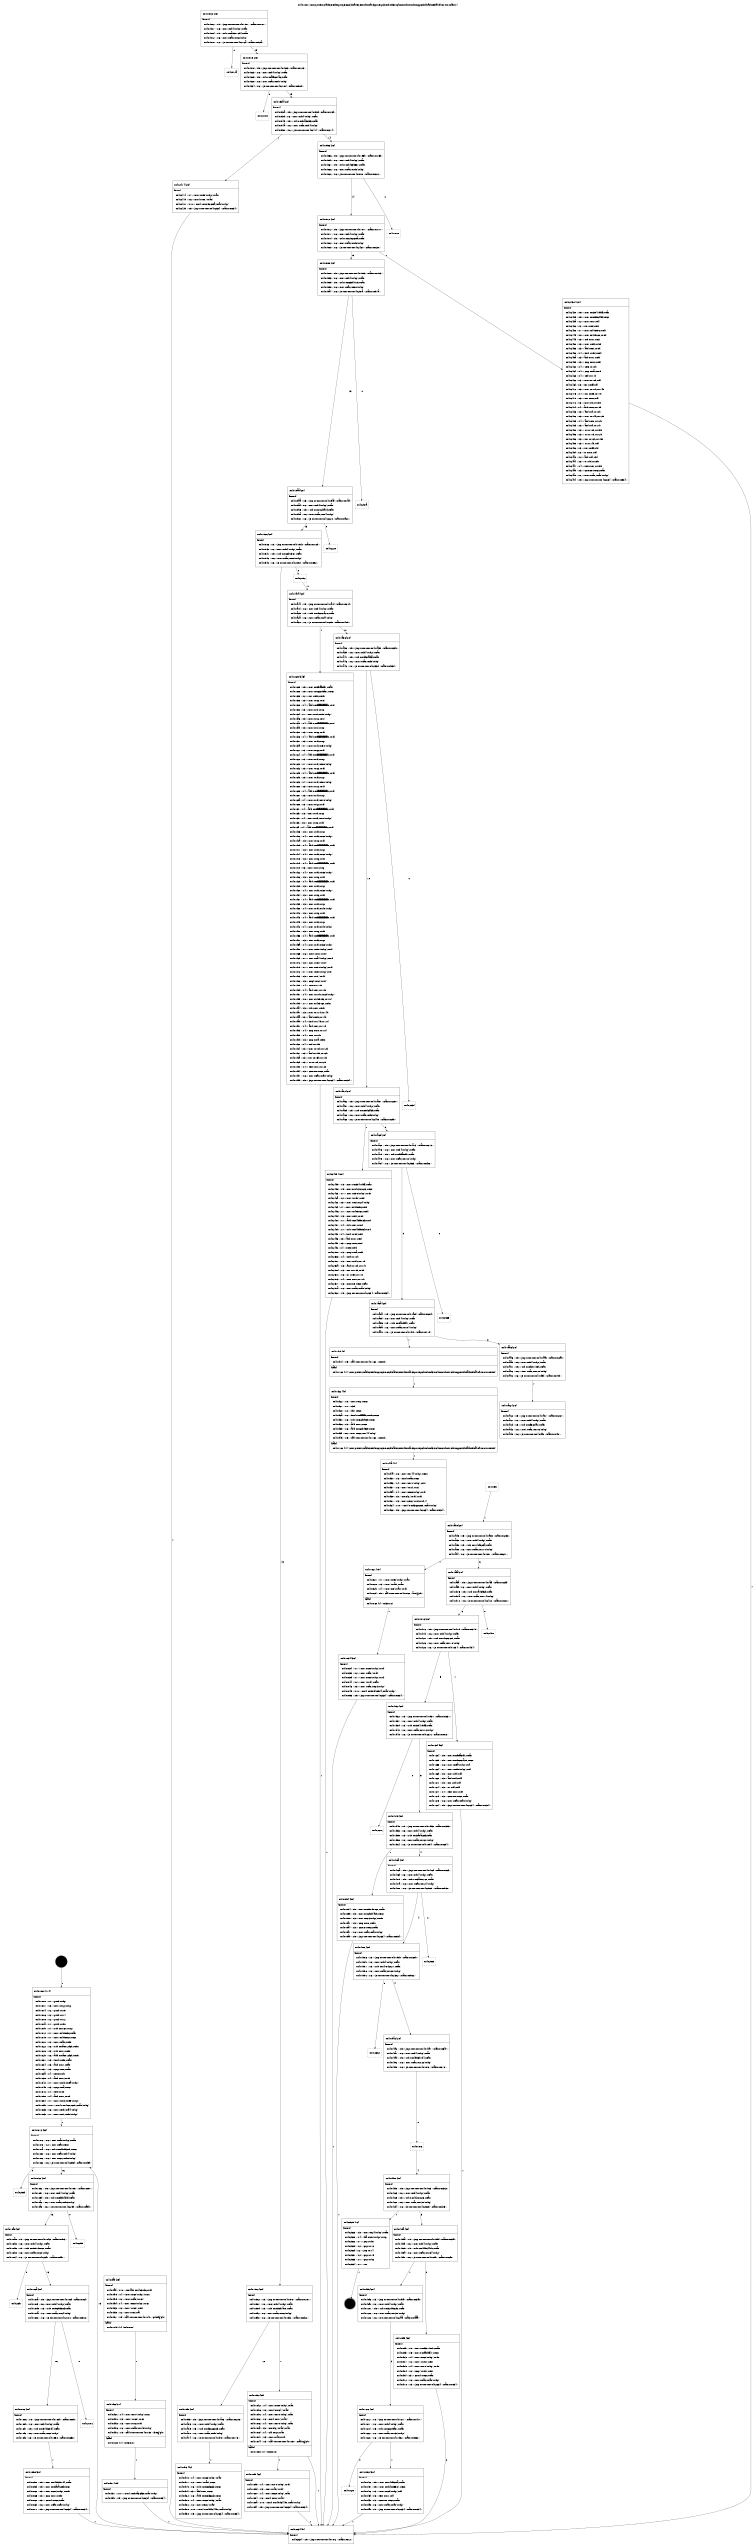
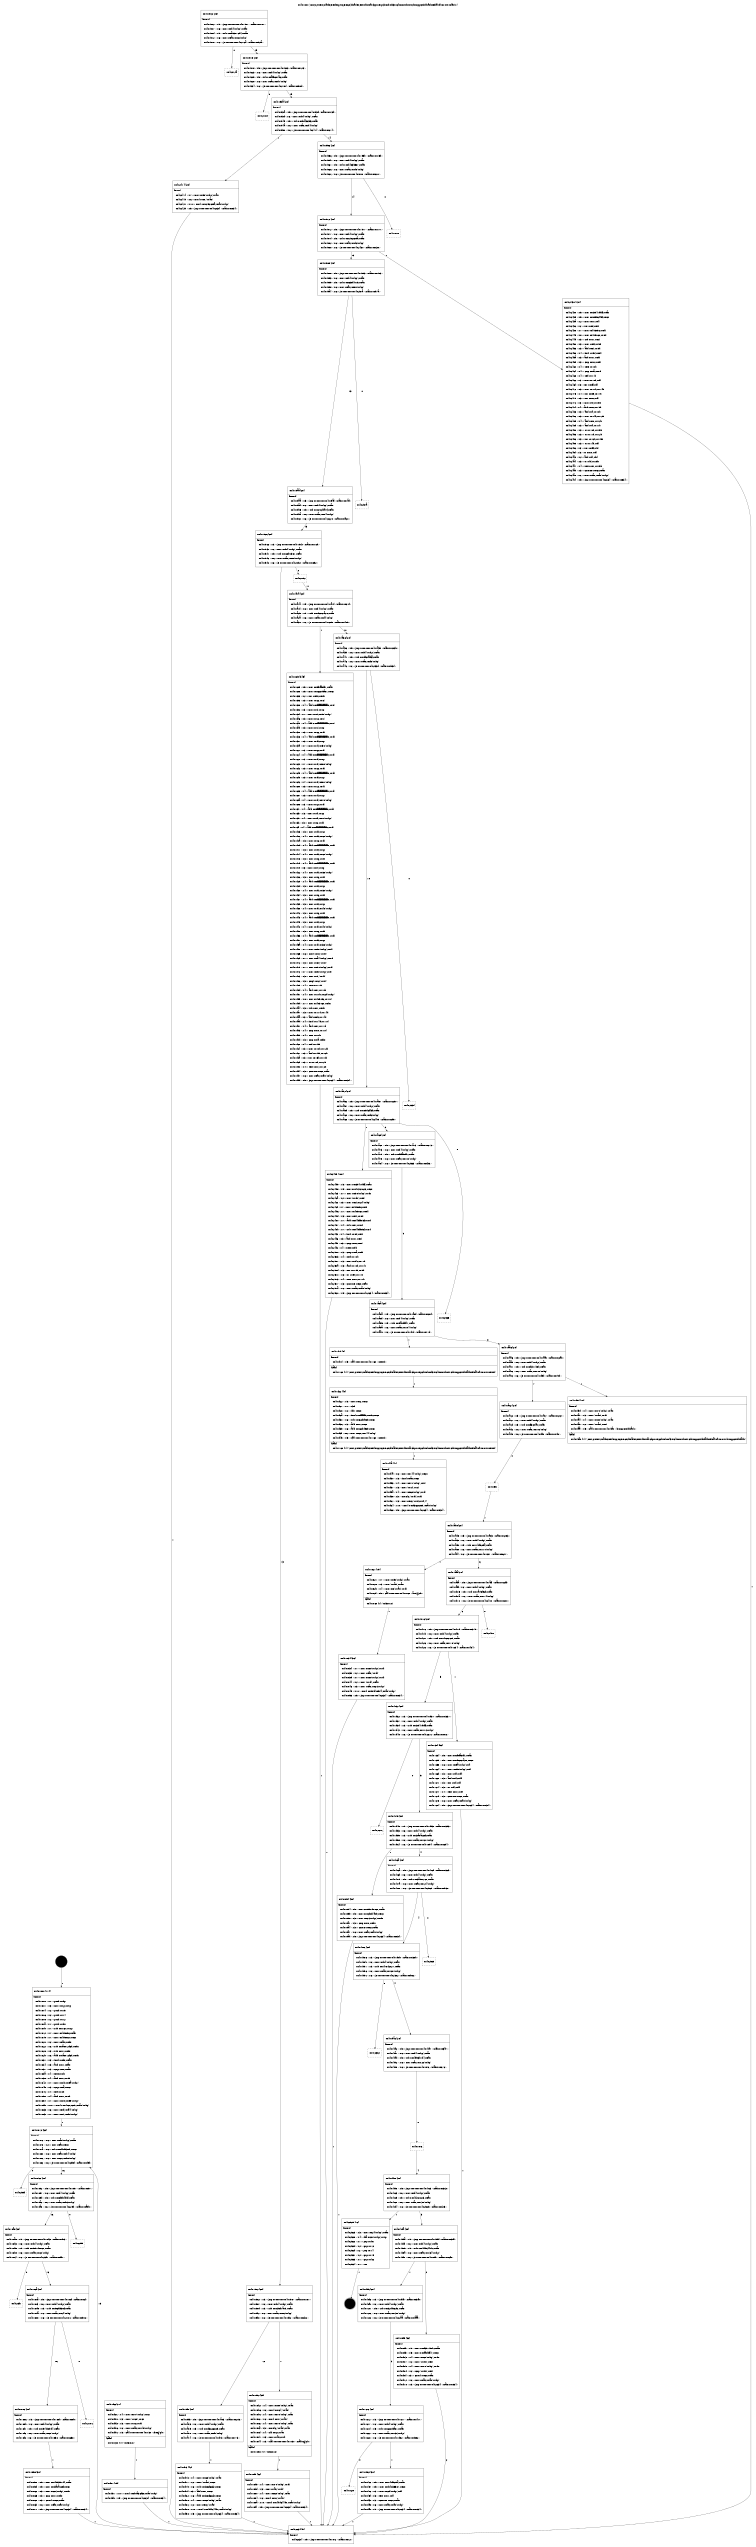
(331, 549) -> none
(424, 1240) -> (462, 1201)
none -> (657, 1420)
none -> (508, 1460)
(135, 2304) -> none
(316, 2490) -> (264, 2526)
